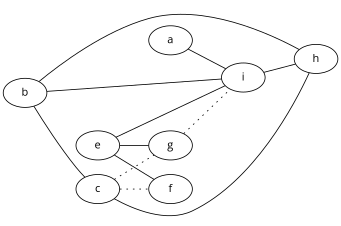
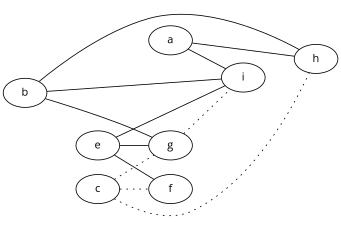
(280, 68) -> (243, 50)
(58, 143) -> (100, 116)
(234, 182) -> (234, 182)
